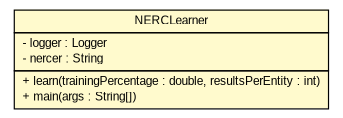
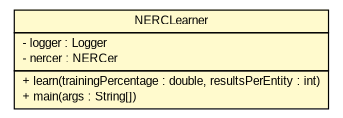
(63, 59) -> (70, 59)
